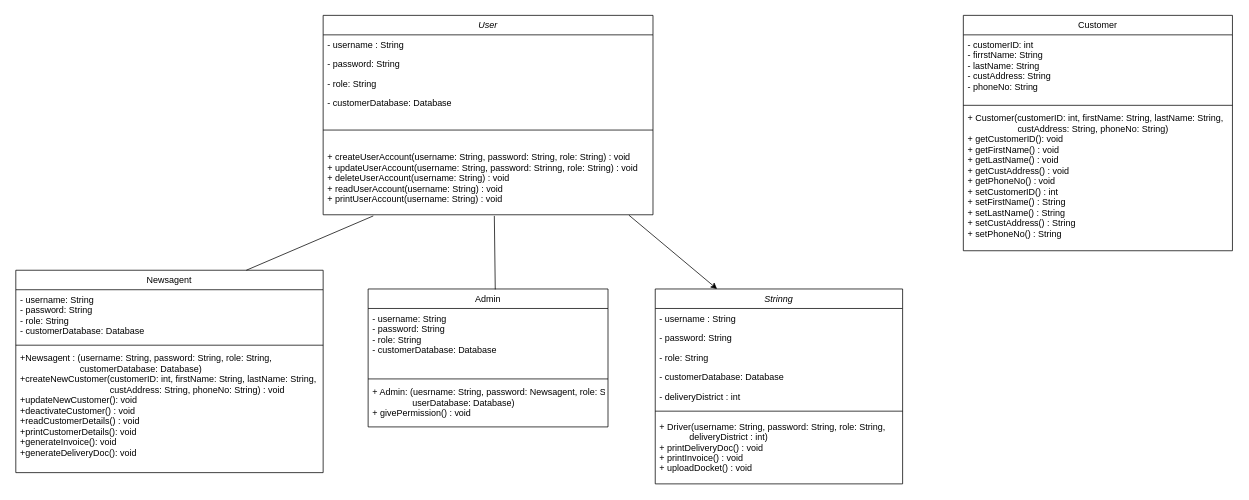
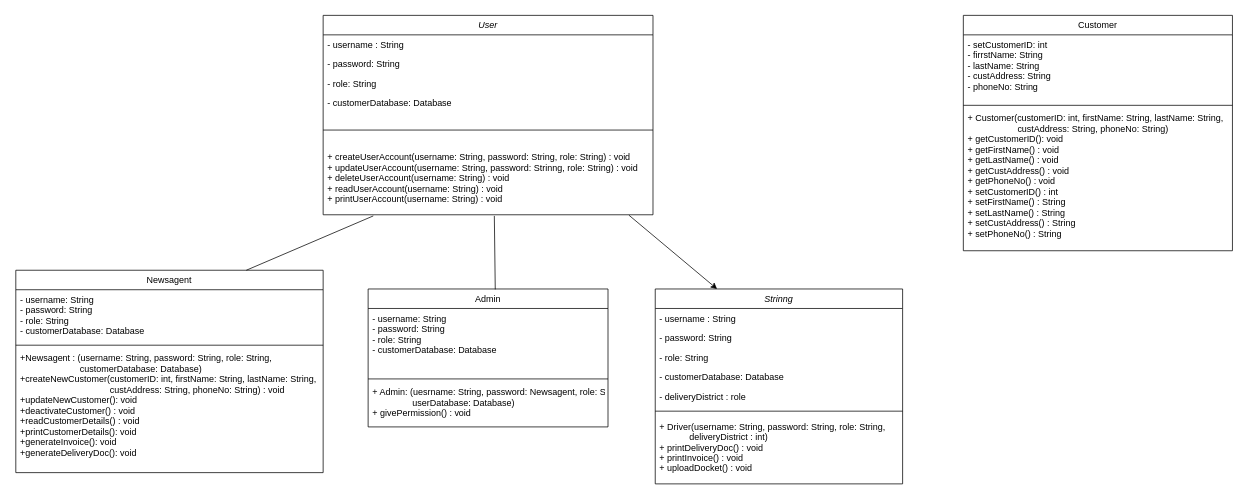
(1006, 45) -> (1013, 45)
(709, 397) -> (712, 397)
